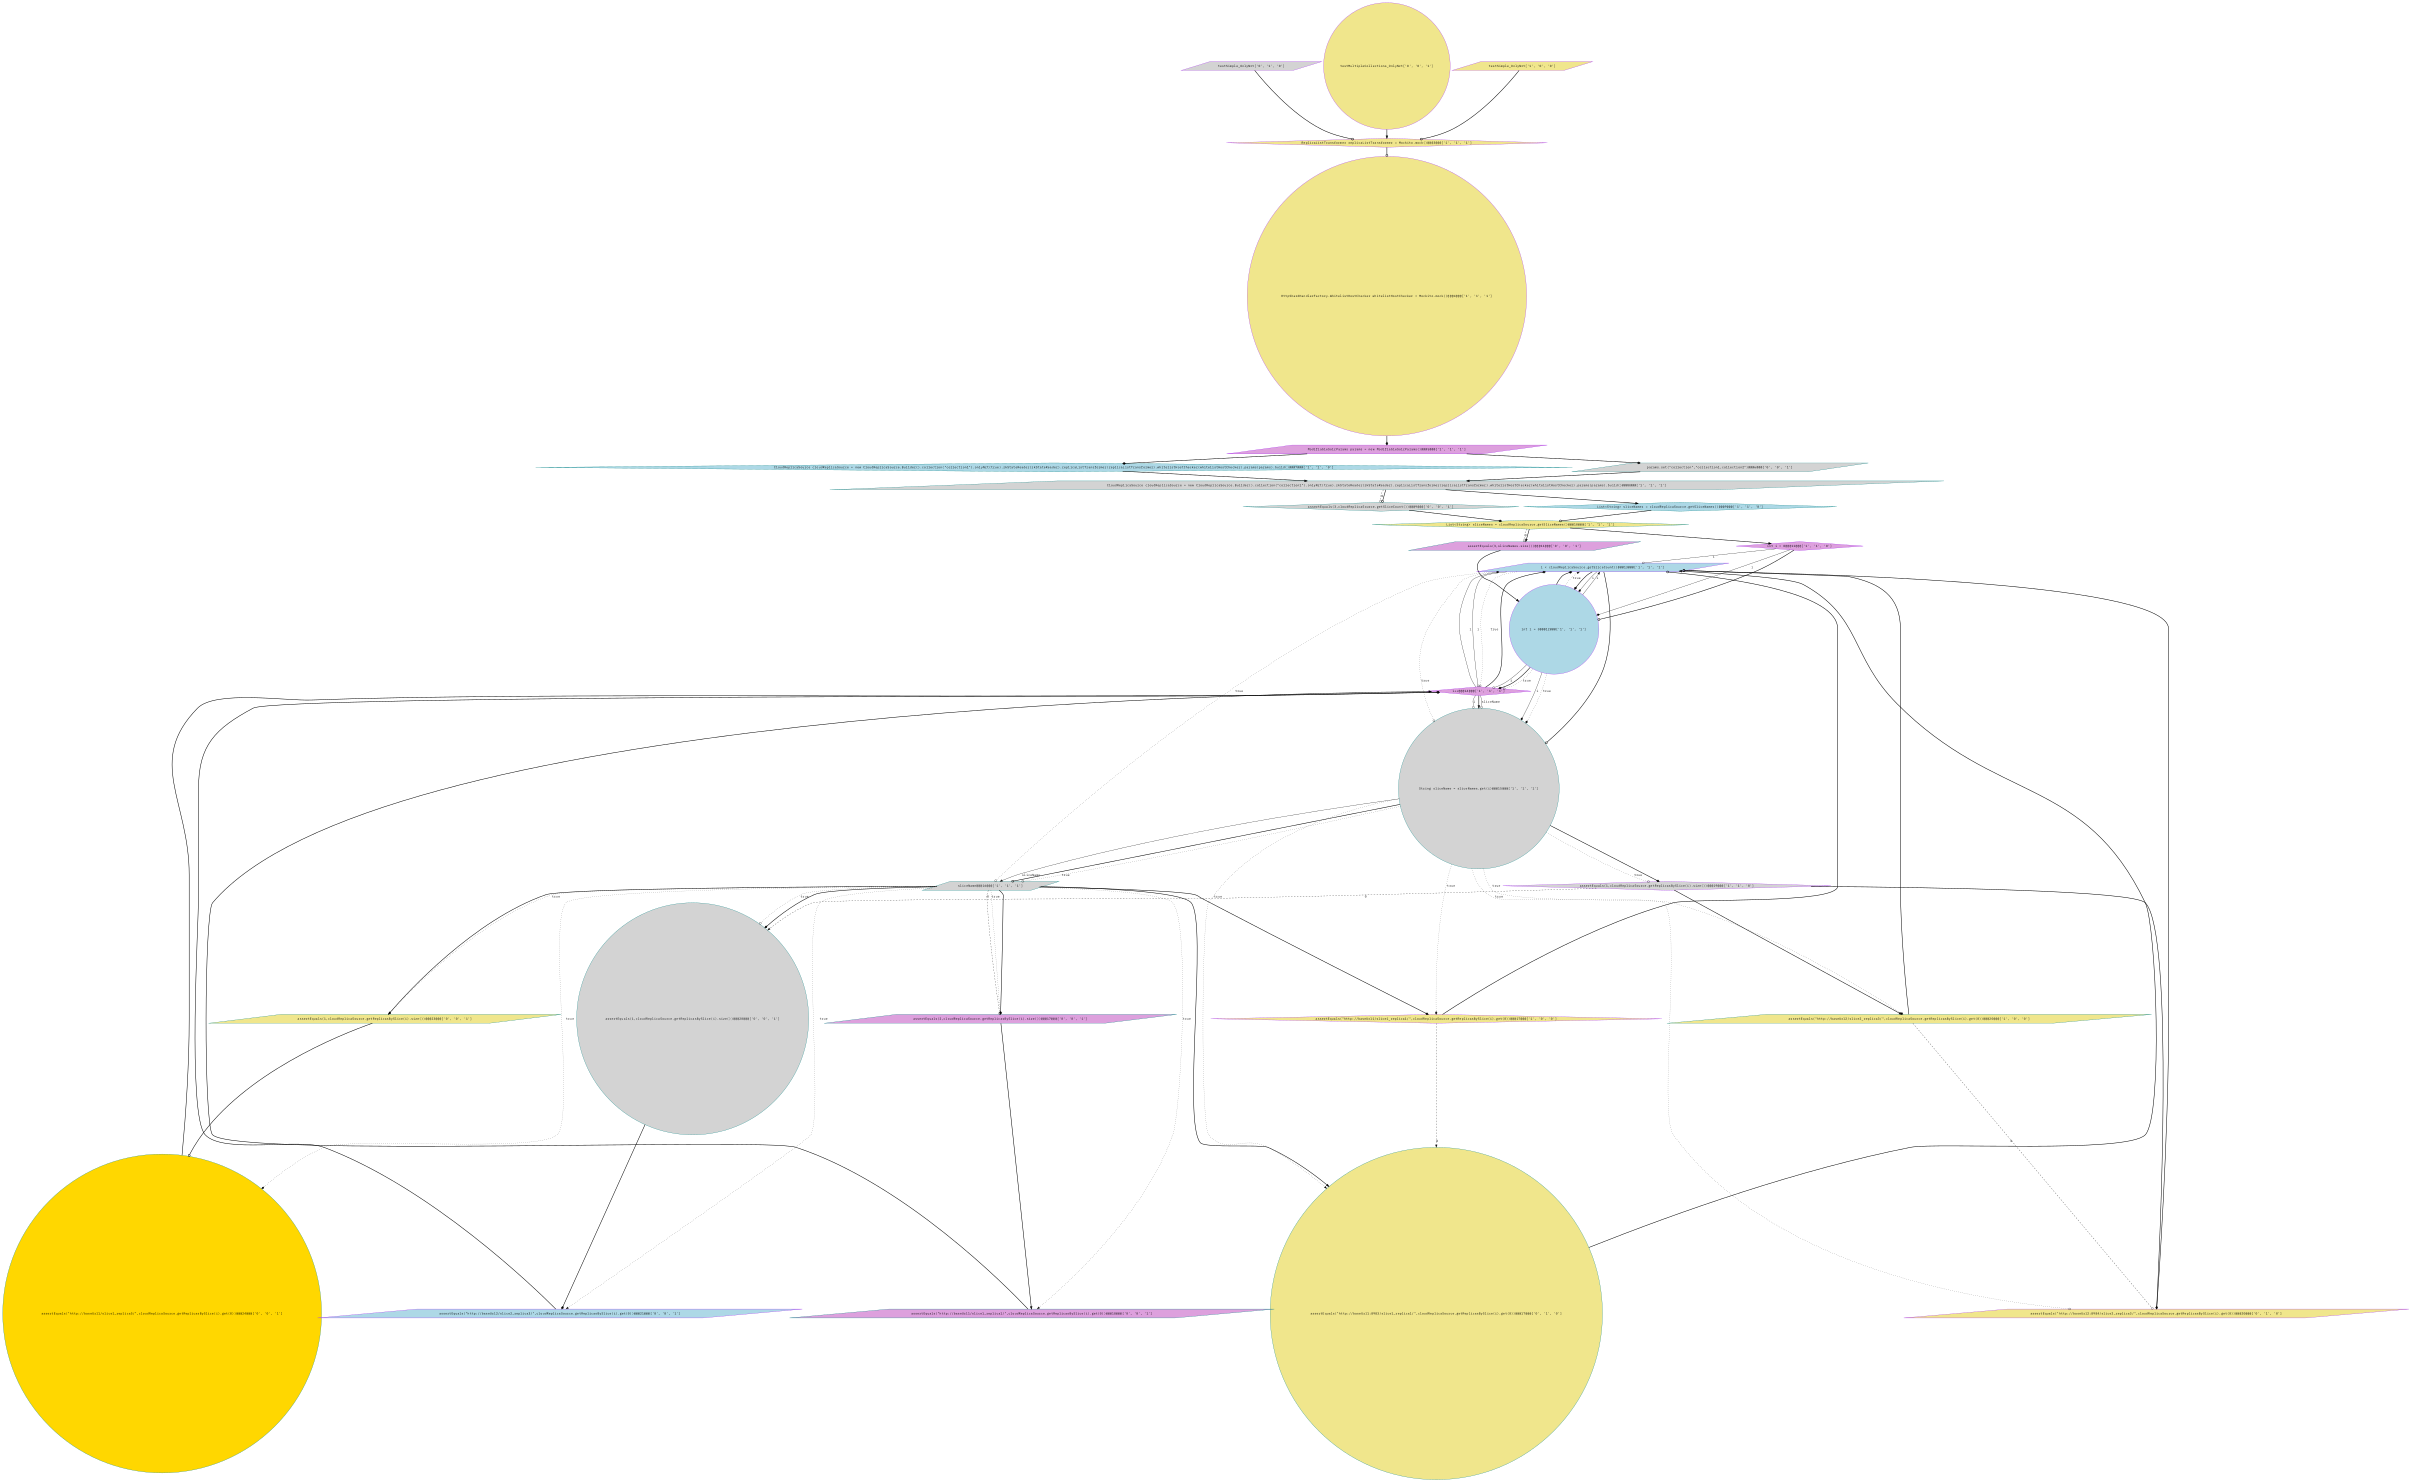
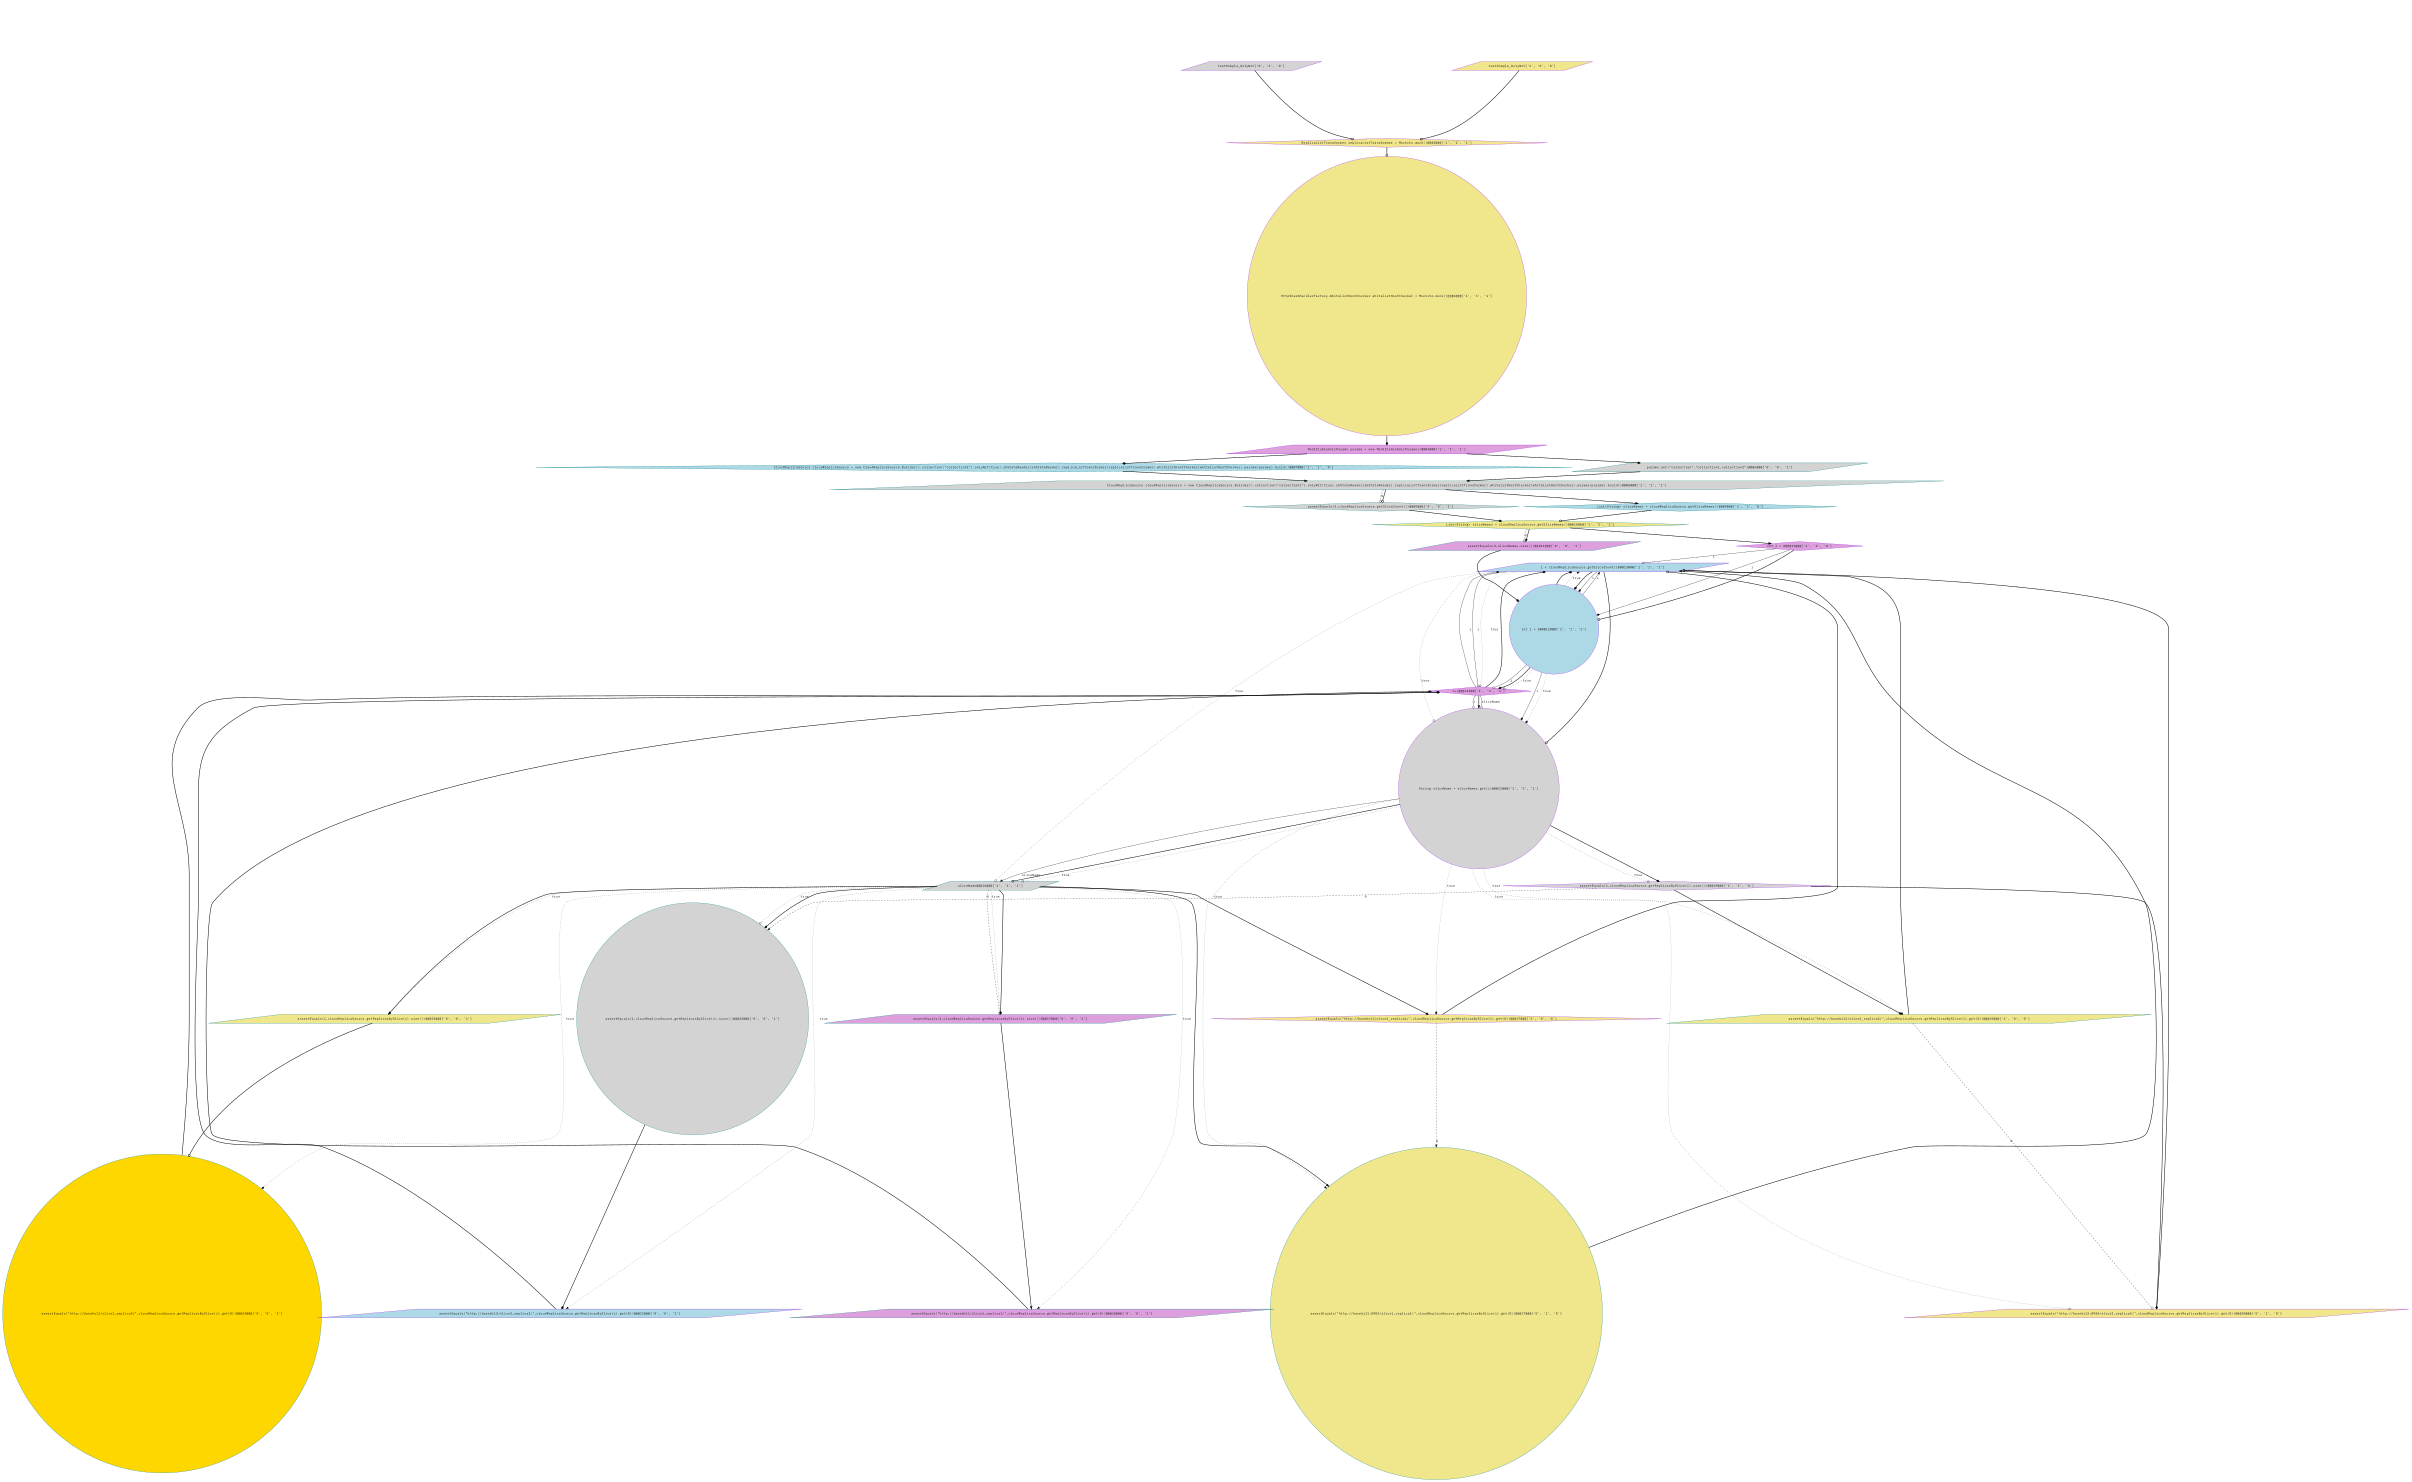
(1387, 66) -> none
(1486, 579) -> (1486, 579)
(1479, 789) -> (1479, 788)
